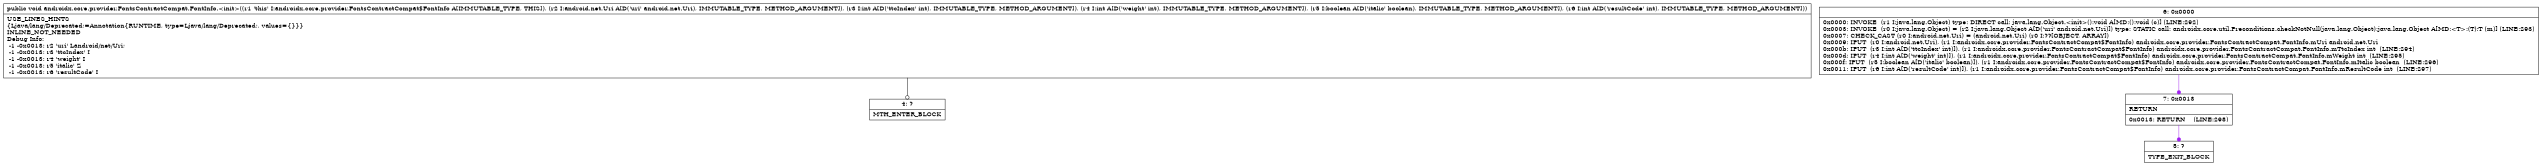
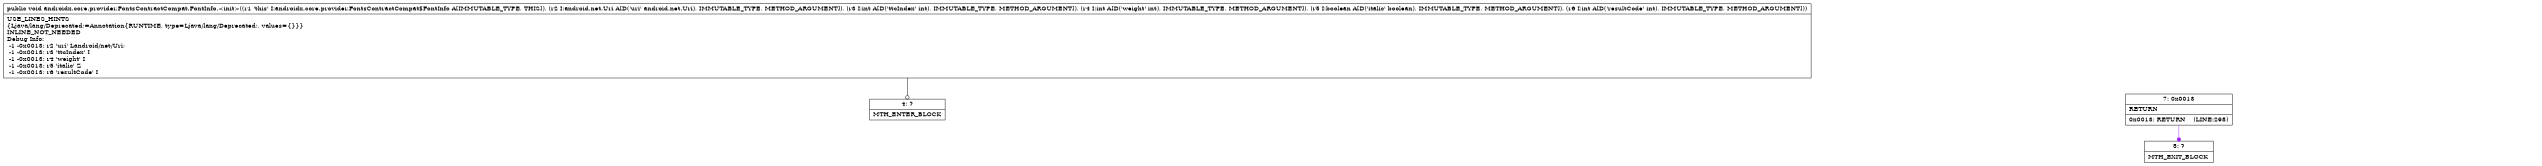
(2179, 41) -> none
(2179, 157) -> (2178, 157)
